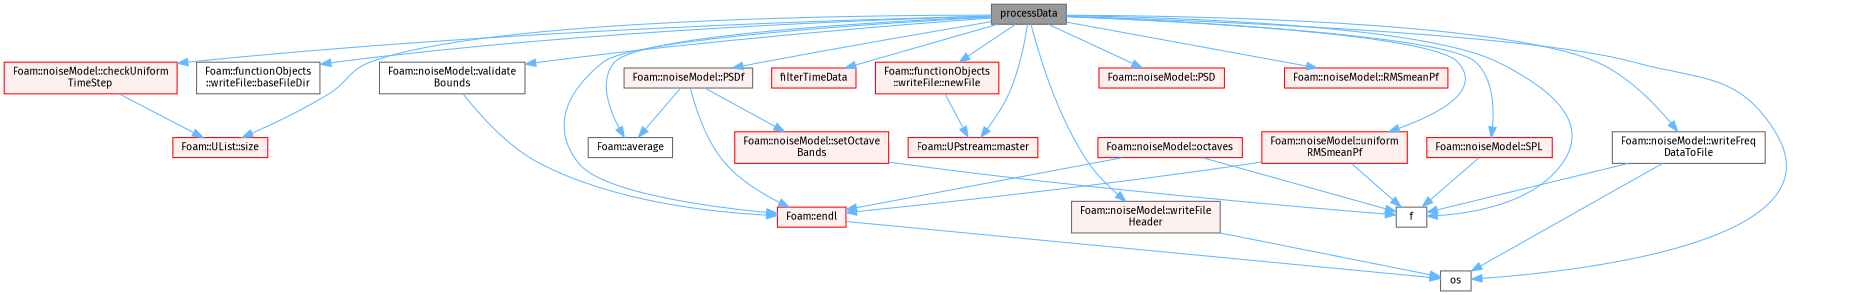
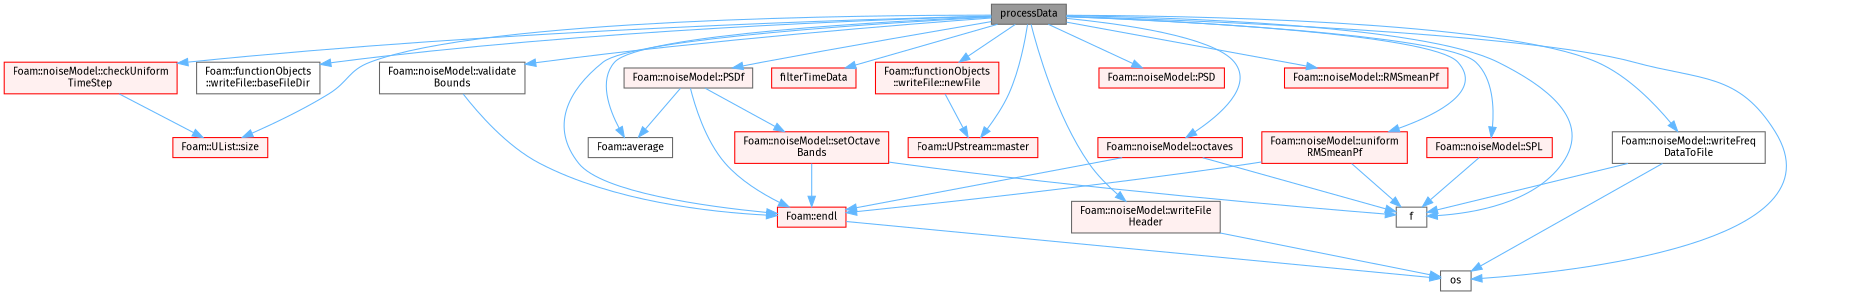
none -> (1171, 35)
none -> (812, 180)
